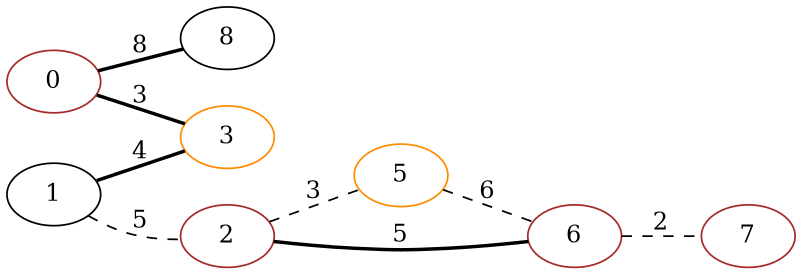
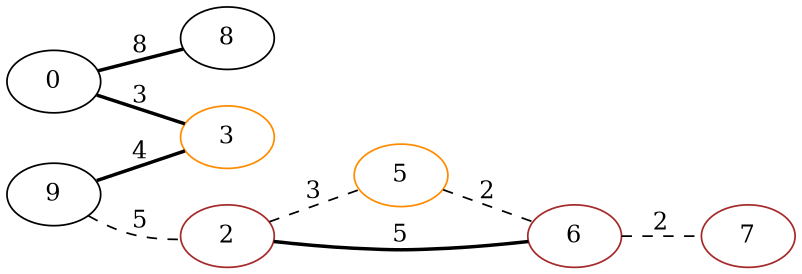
(54, 82) -> (54, 82)
(488, 192) -> (488, 192)
(54, 194) -> (54, 194)
